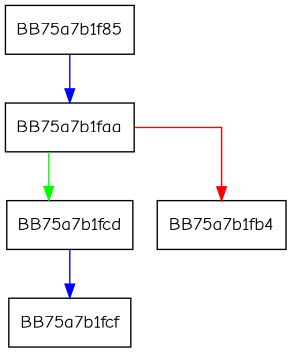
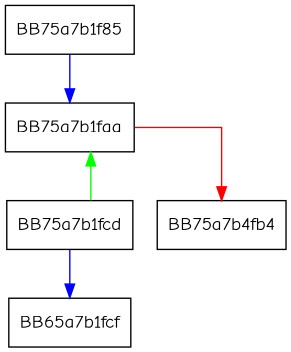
(49, 169) -> (91, 183)
(222, 225) -> (222, 225)
(70, 323) -> (70, 323)
